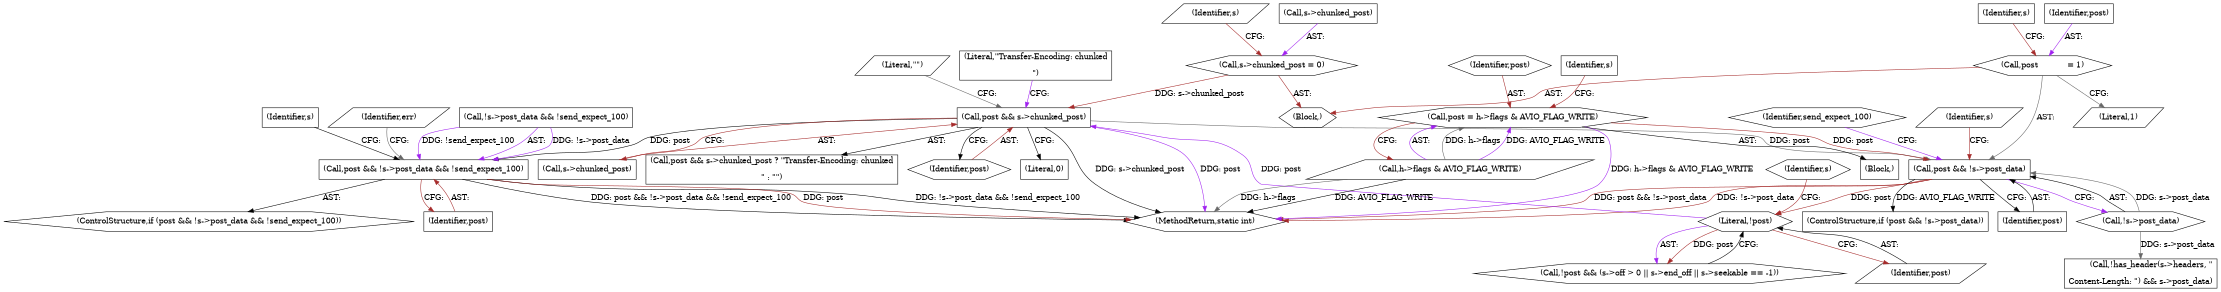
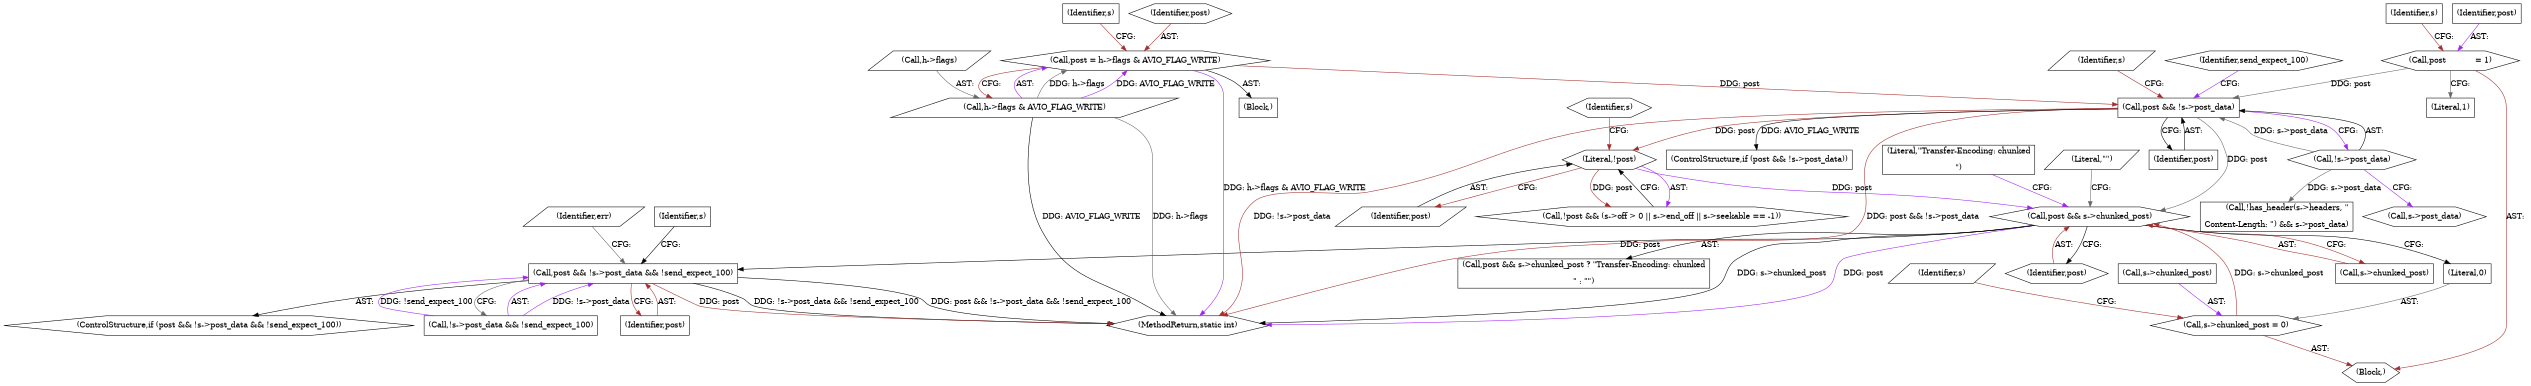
none -> (929, 61)
(1024, 118) -> (2090, 217)
(2047, 118) -> (2351, 84)
(2118, 118) -> (2450, 108)
(1510, 129) -> (2223, 174)
none -> (2424, 217)
none -> (493, 288)
none -> (2375, 305)
